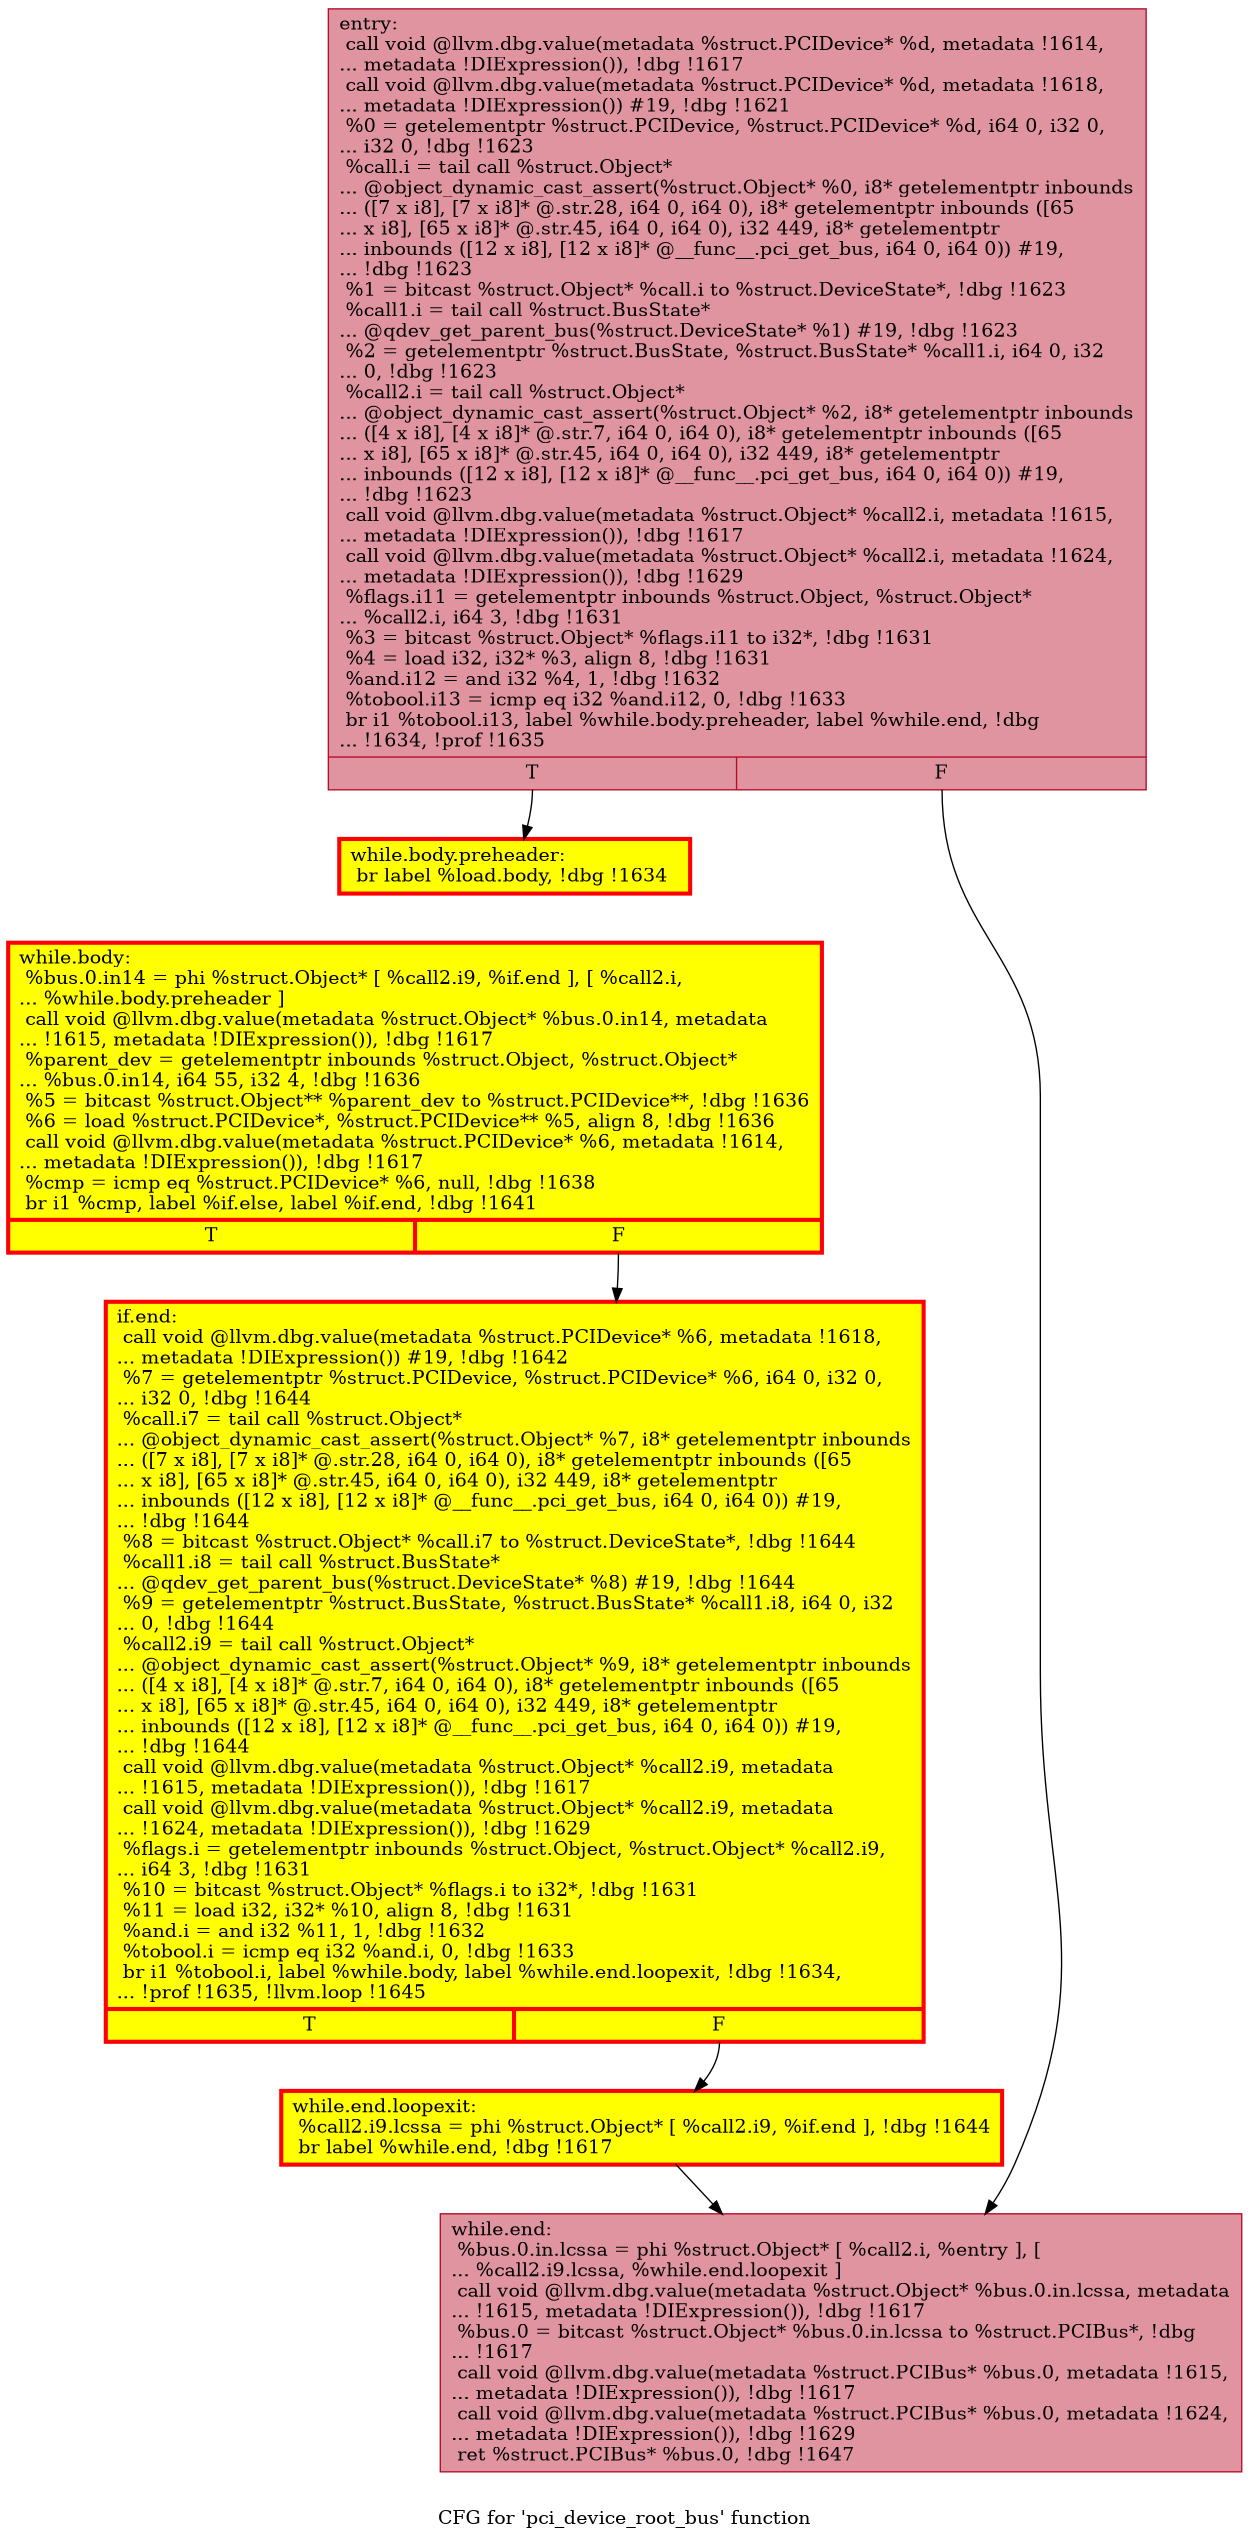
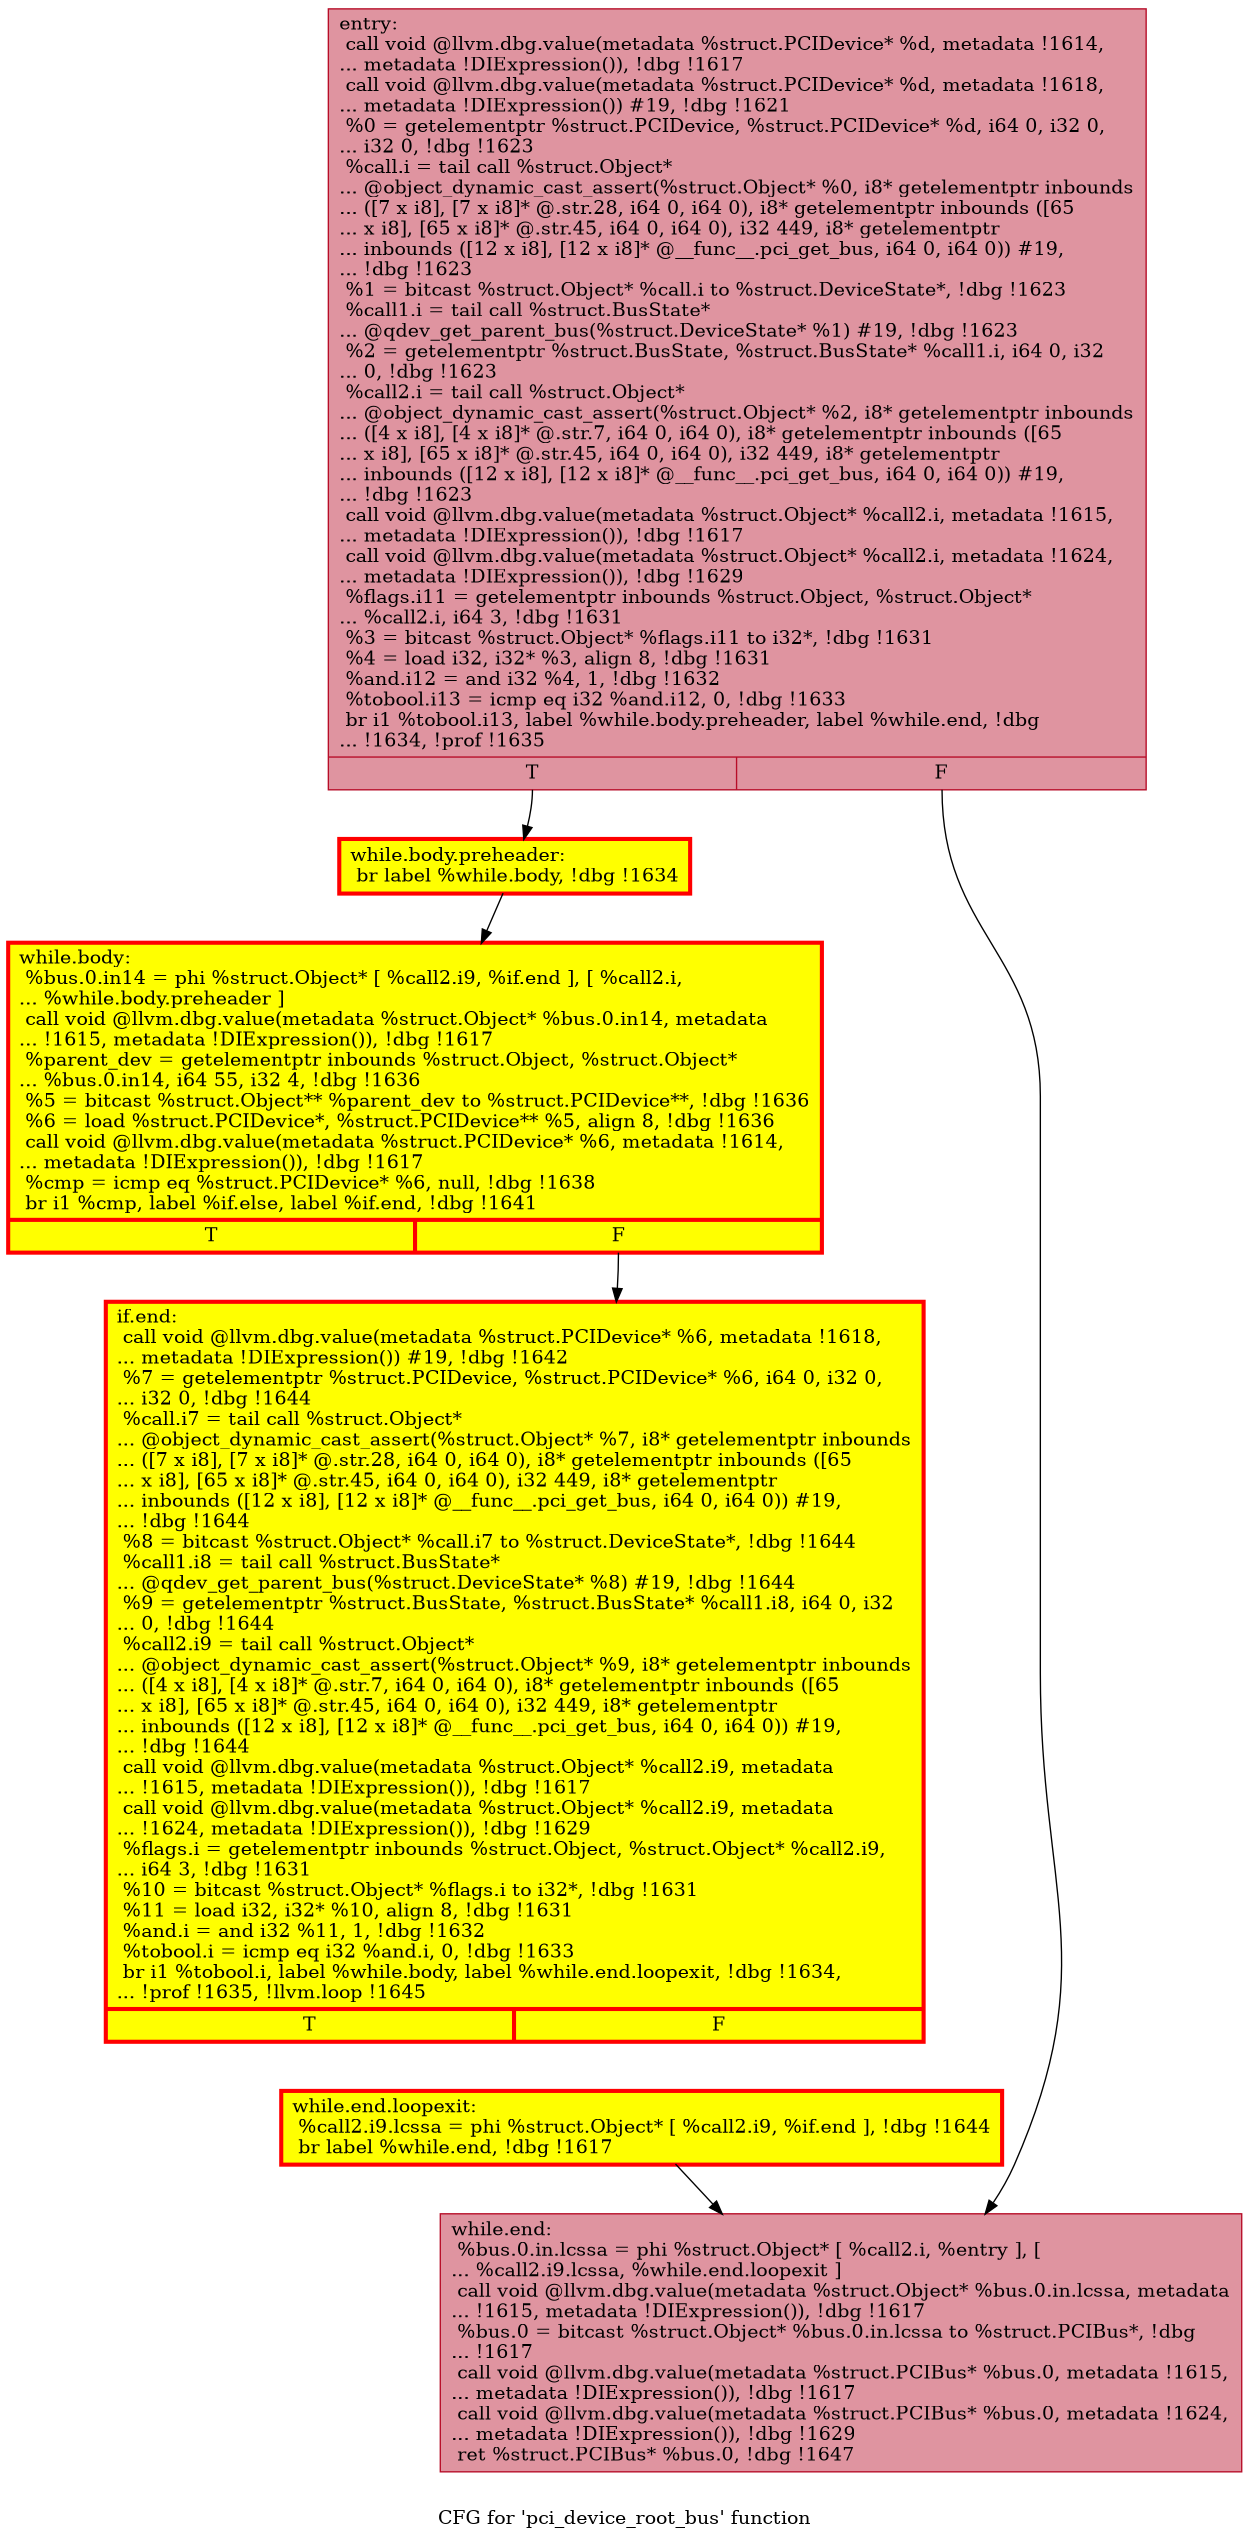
(509, 876) -> (515, 876)
none -> (495, 912)
(715, 2063) -> none
